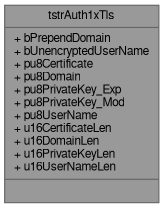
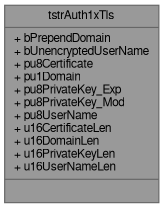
(48, 77) -> (48, 77)
